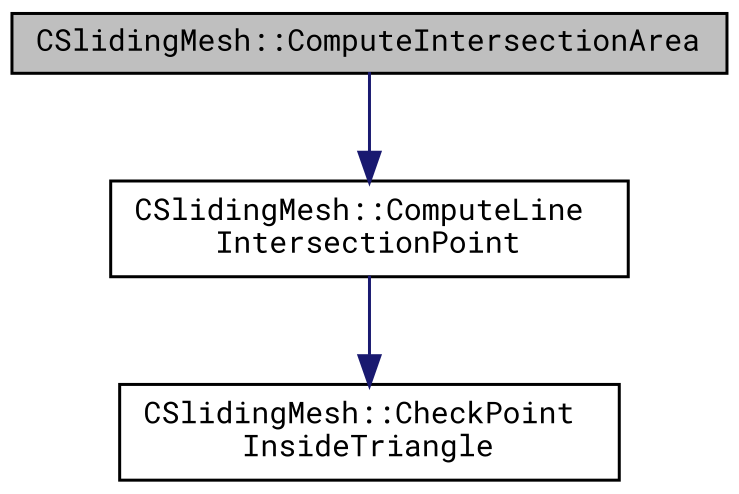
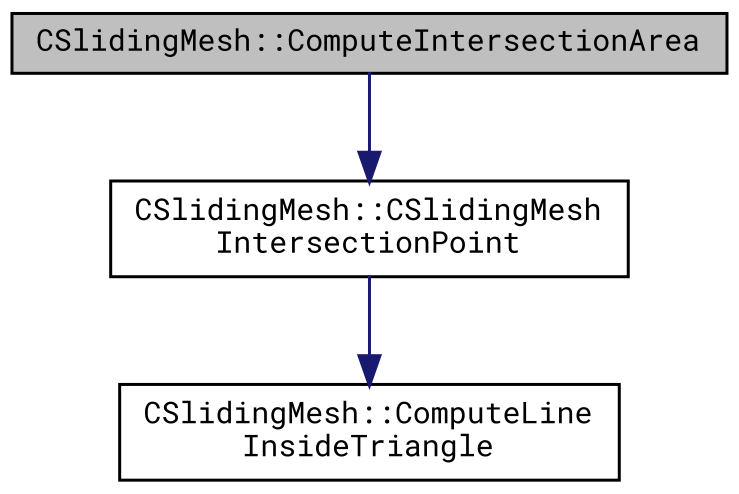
(369, 229) -> (369, 229)
(369, 432) -> (369, 432)
